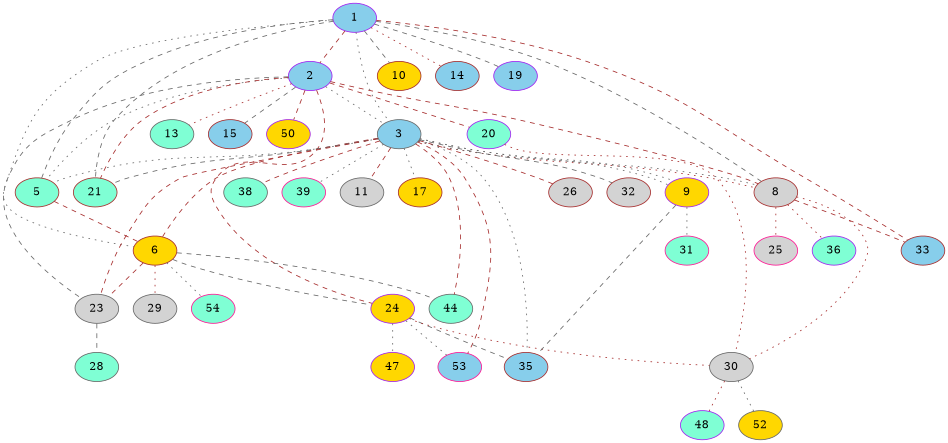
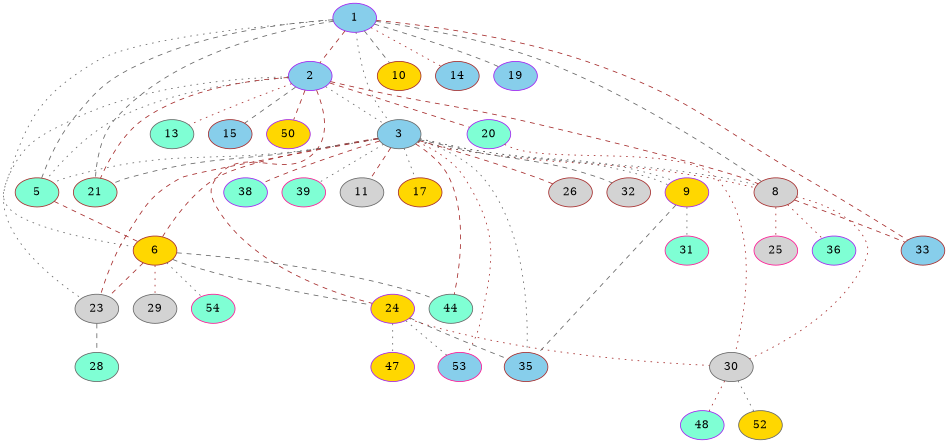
(53, 129) -> (53, 129)
(246, 192) -> (246, 192)
(489, 235) -> (489, 235)
